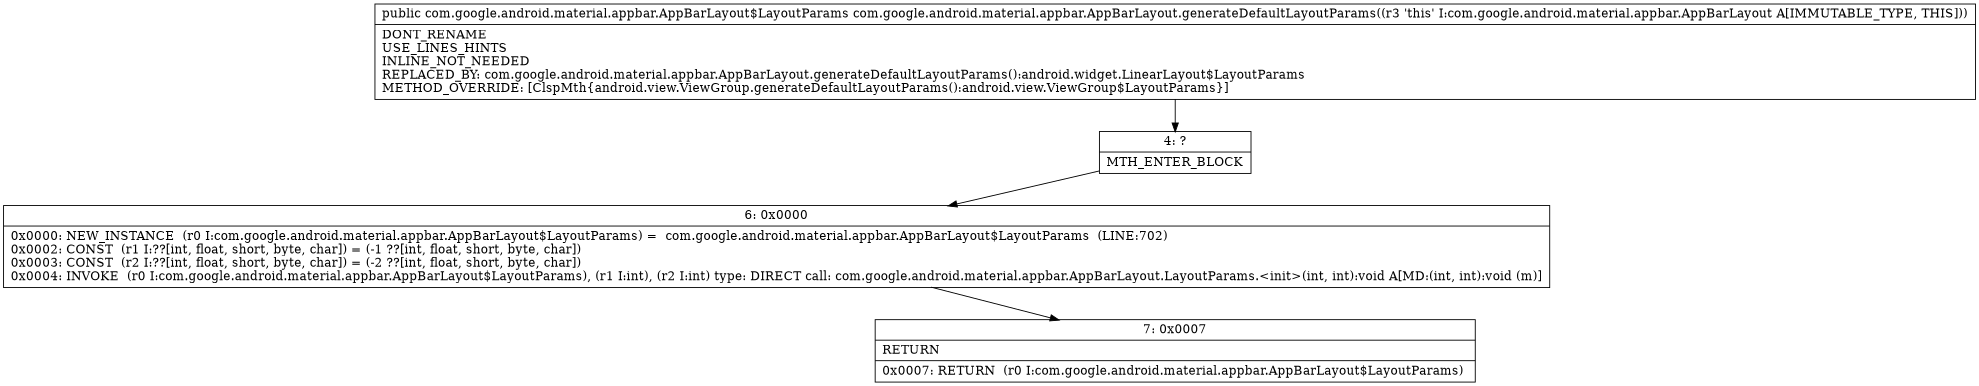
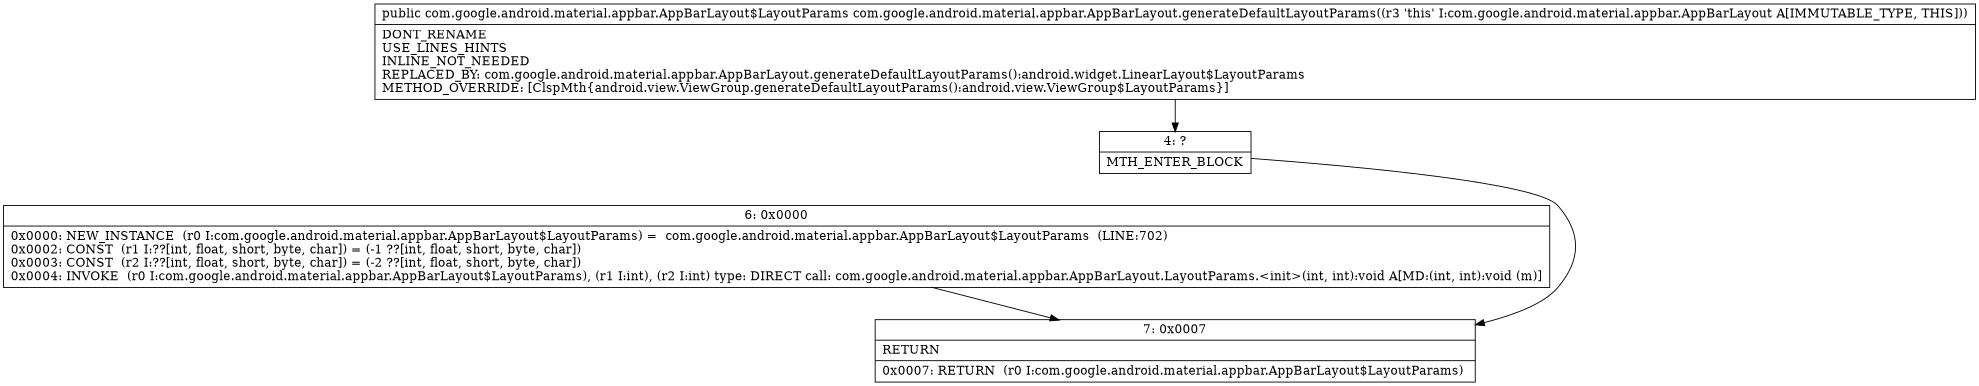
(1028, 187) -> (1492, 185)
